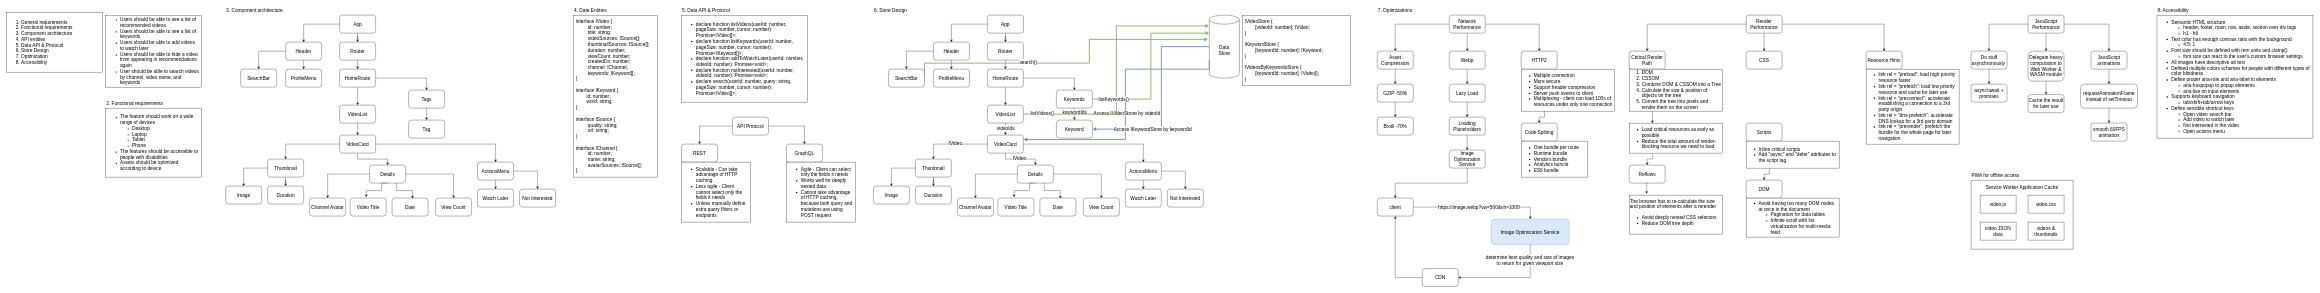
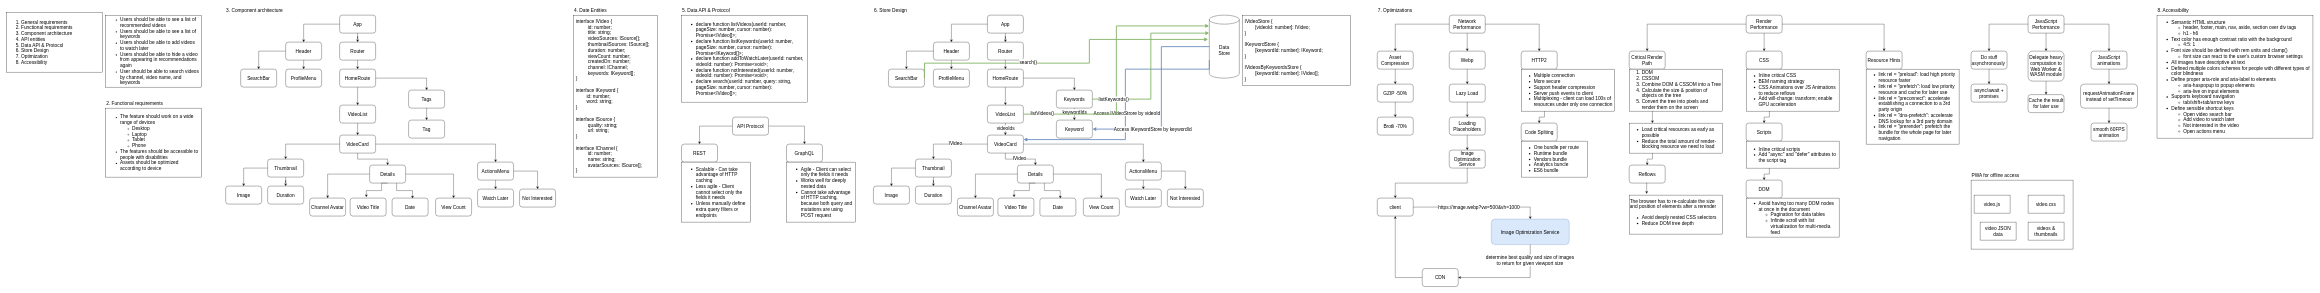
none -> (1793, 90)
none -> (1769, 112)
(2022, 188) -> none
(1998, 204) -> (1992, 204)
